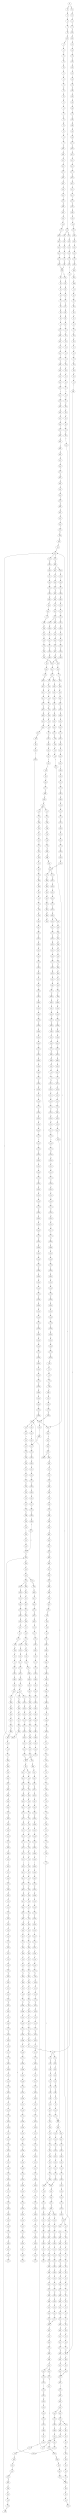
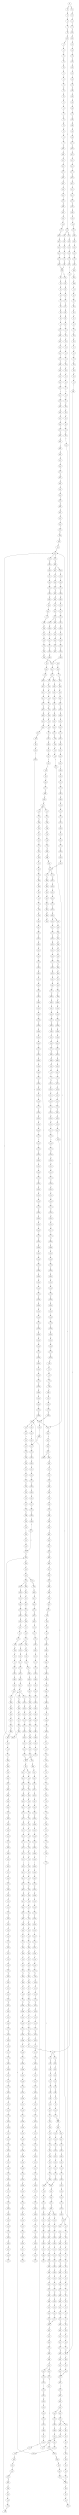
(55, 658) -> none
